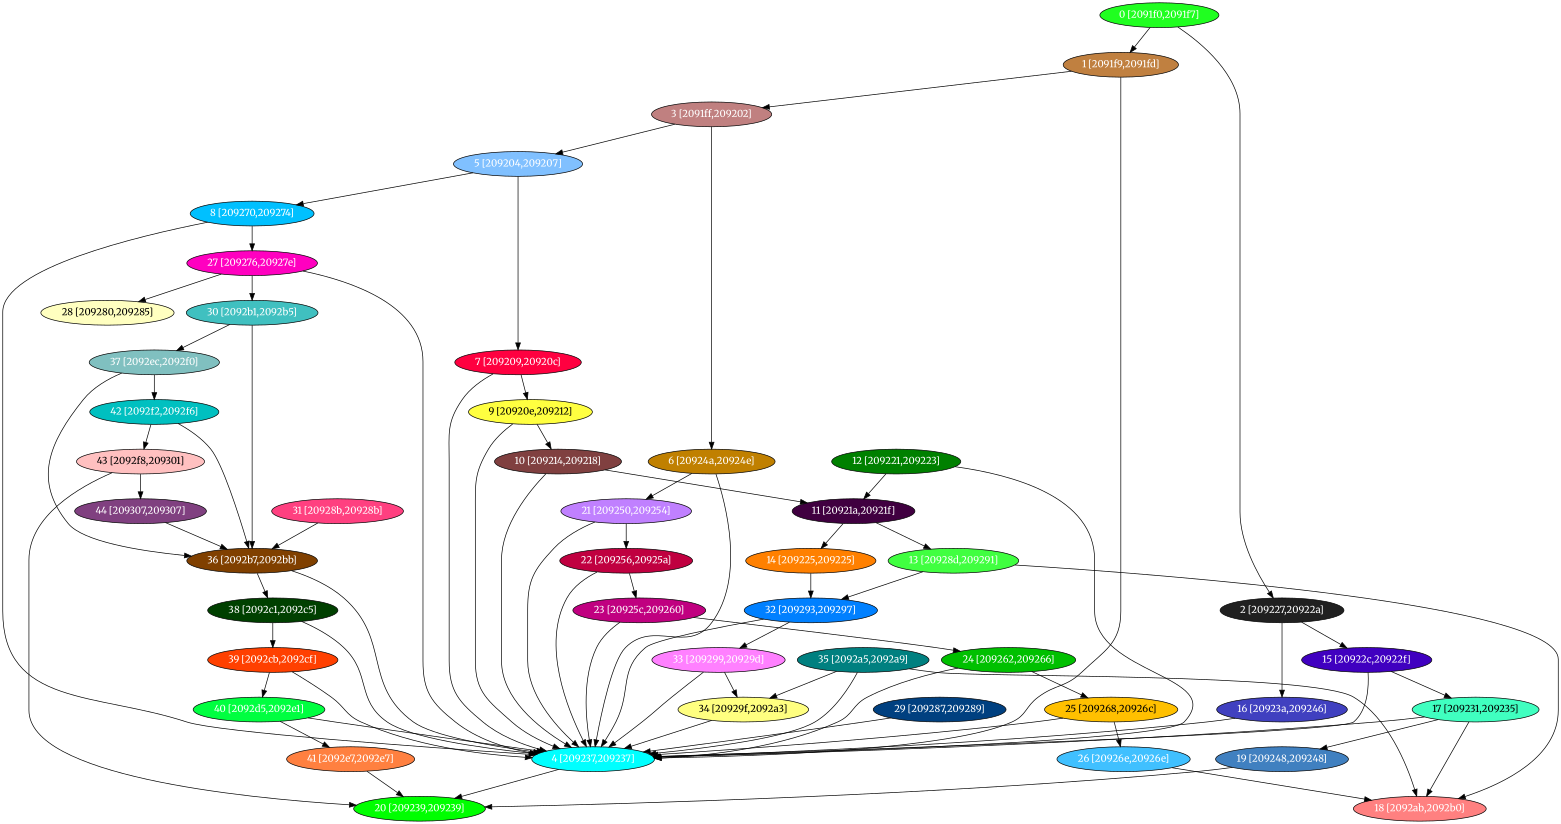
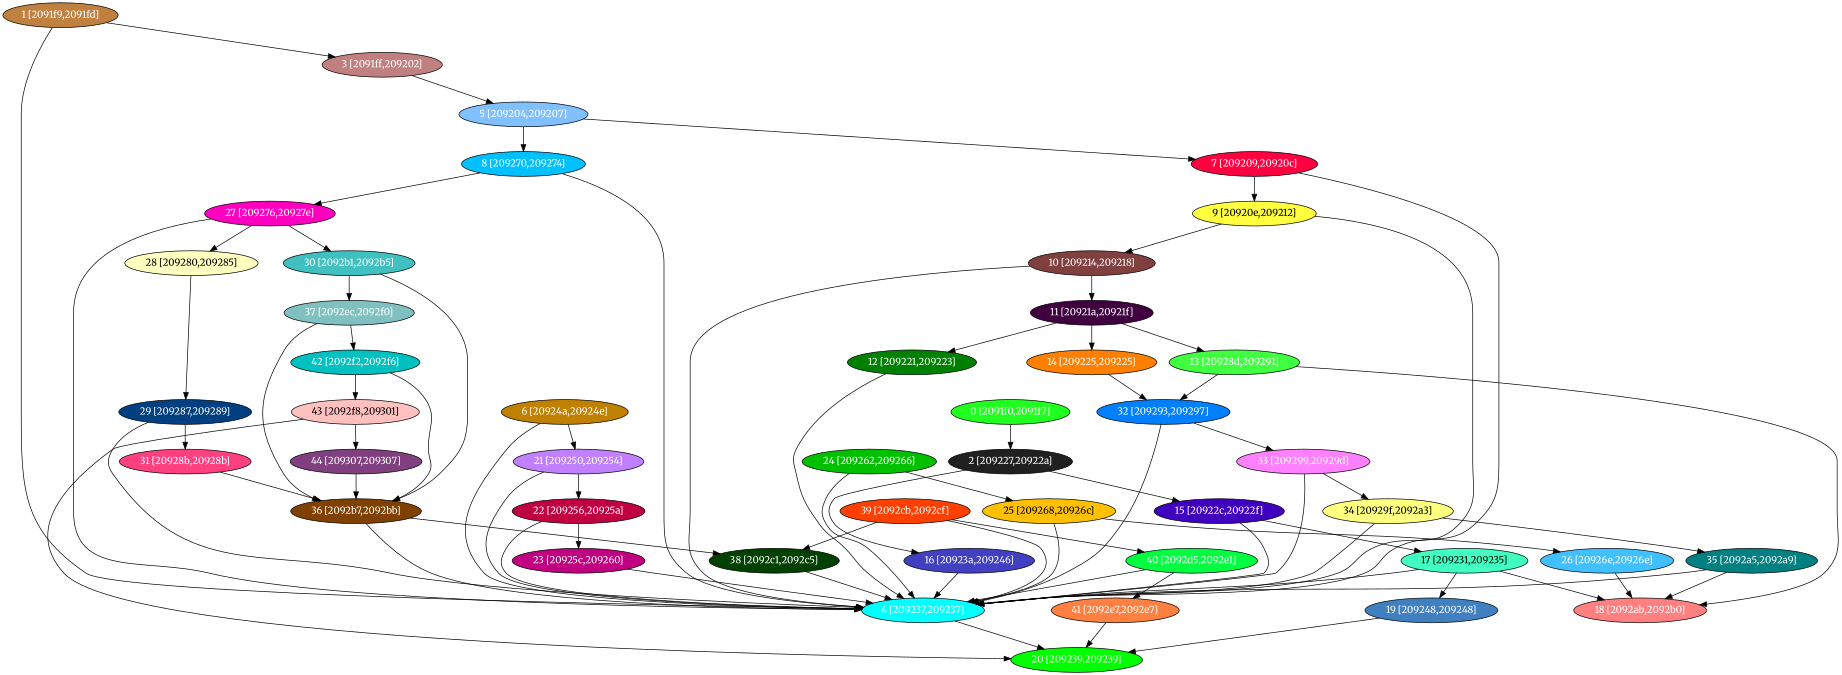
(1142, 37) -> none
(712, 284) -> none
none -> (188, 334)
none -> (185, 431)
(877, 484) -> (1006, 337)
(273, 632) -> (853, 531)
(823, 633) -> none
(806, 683) -> (1570, 534)
